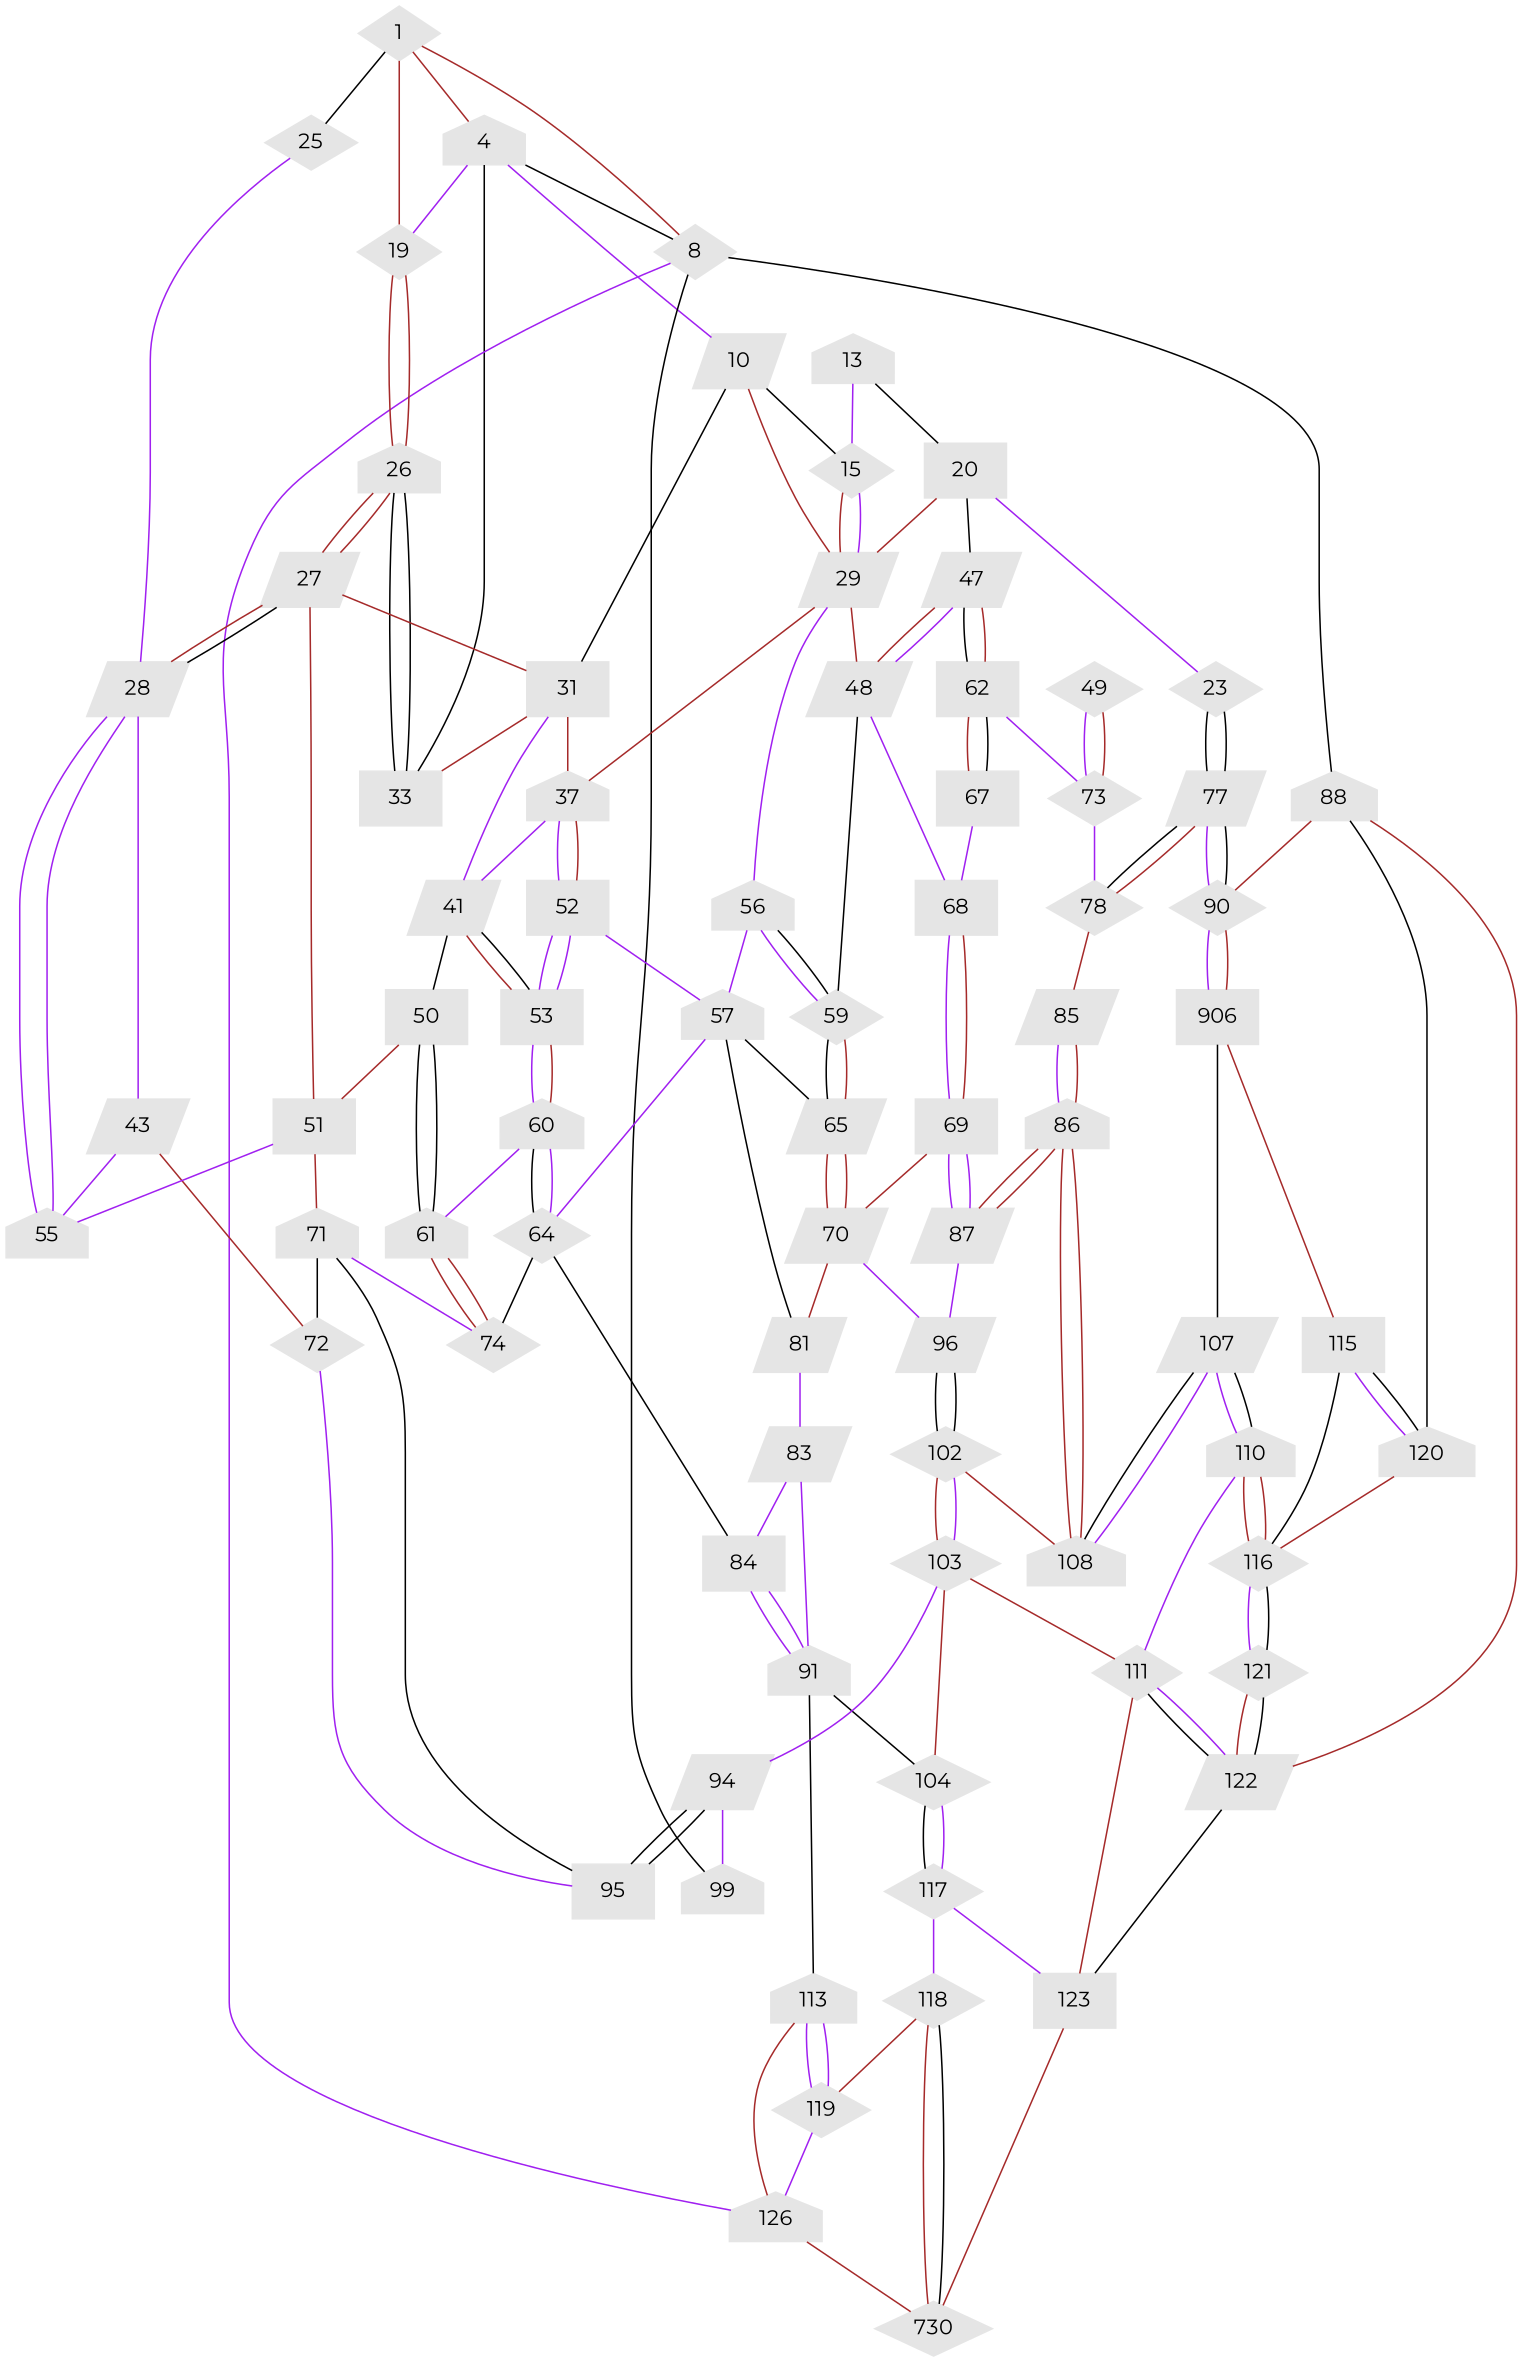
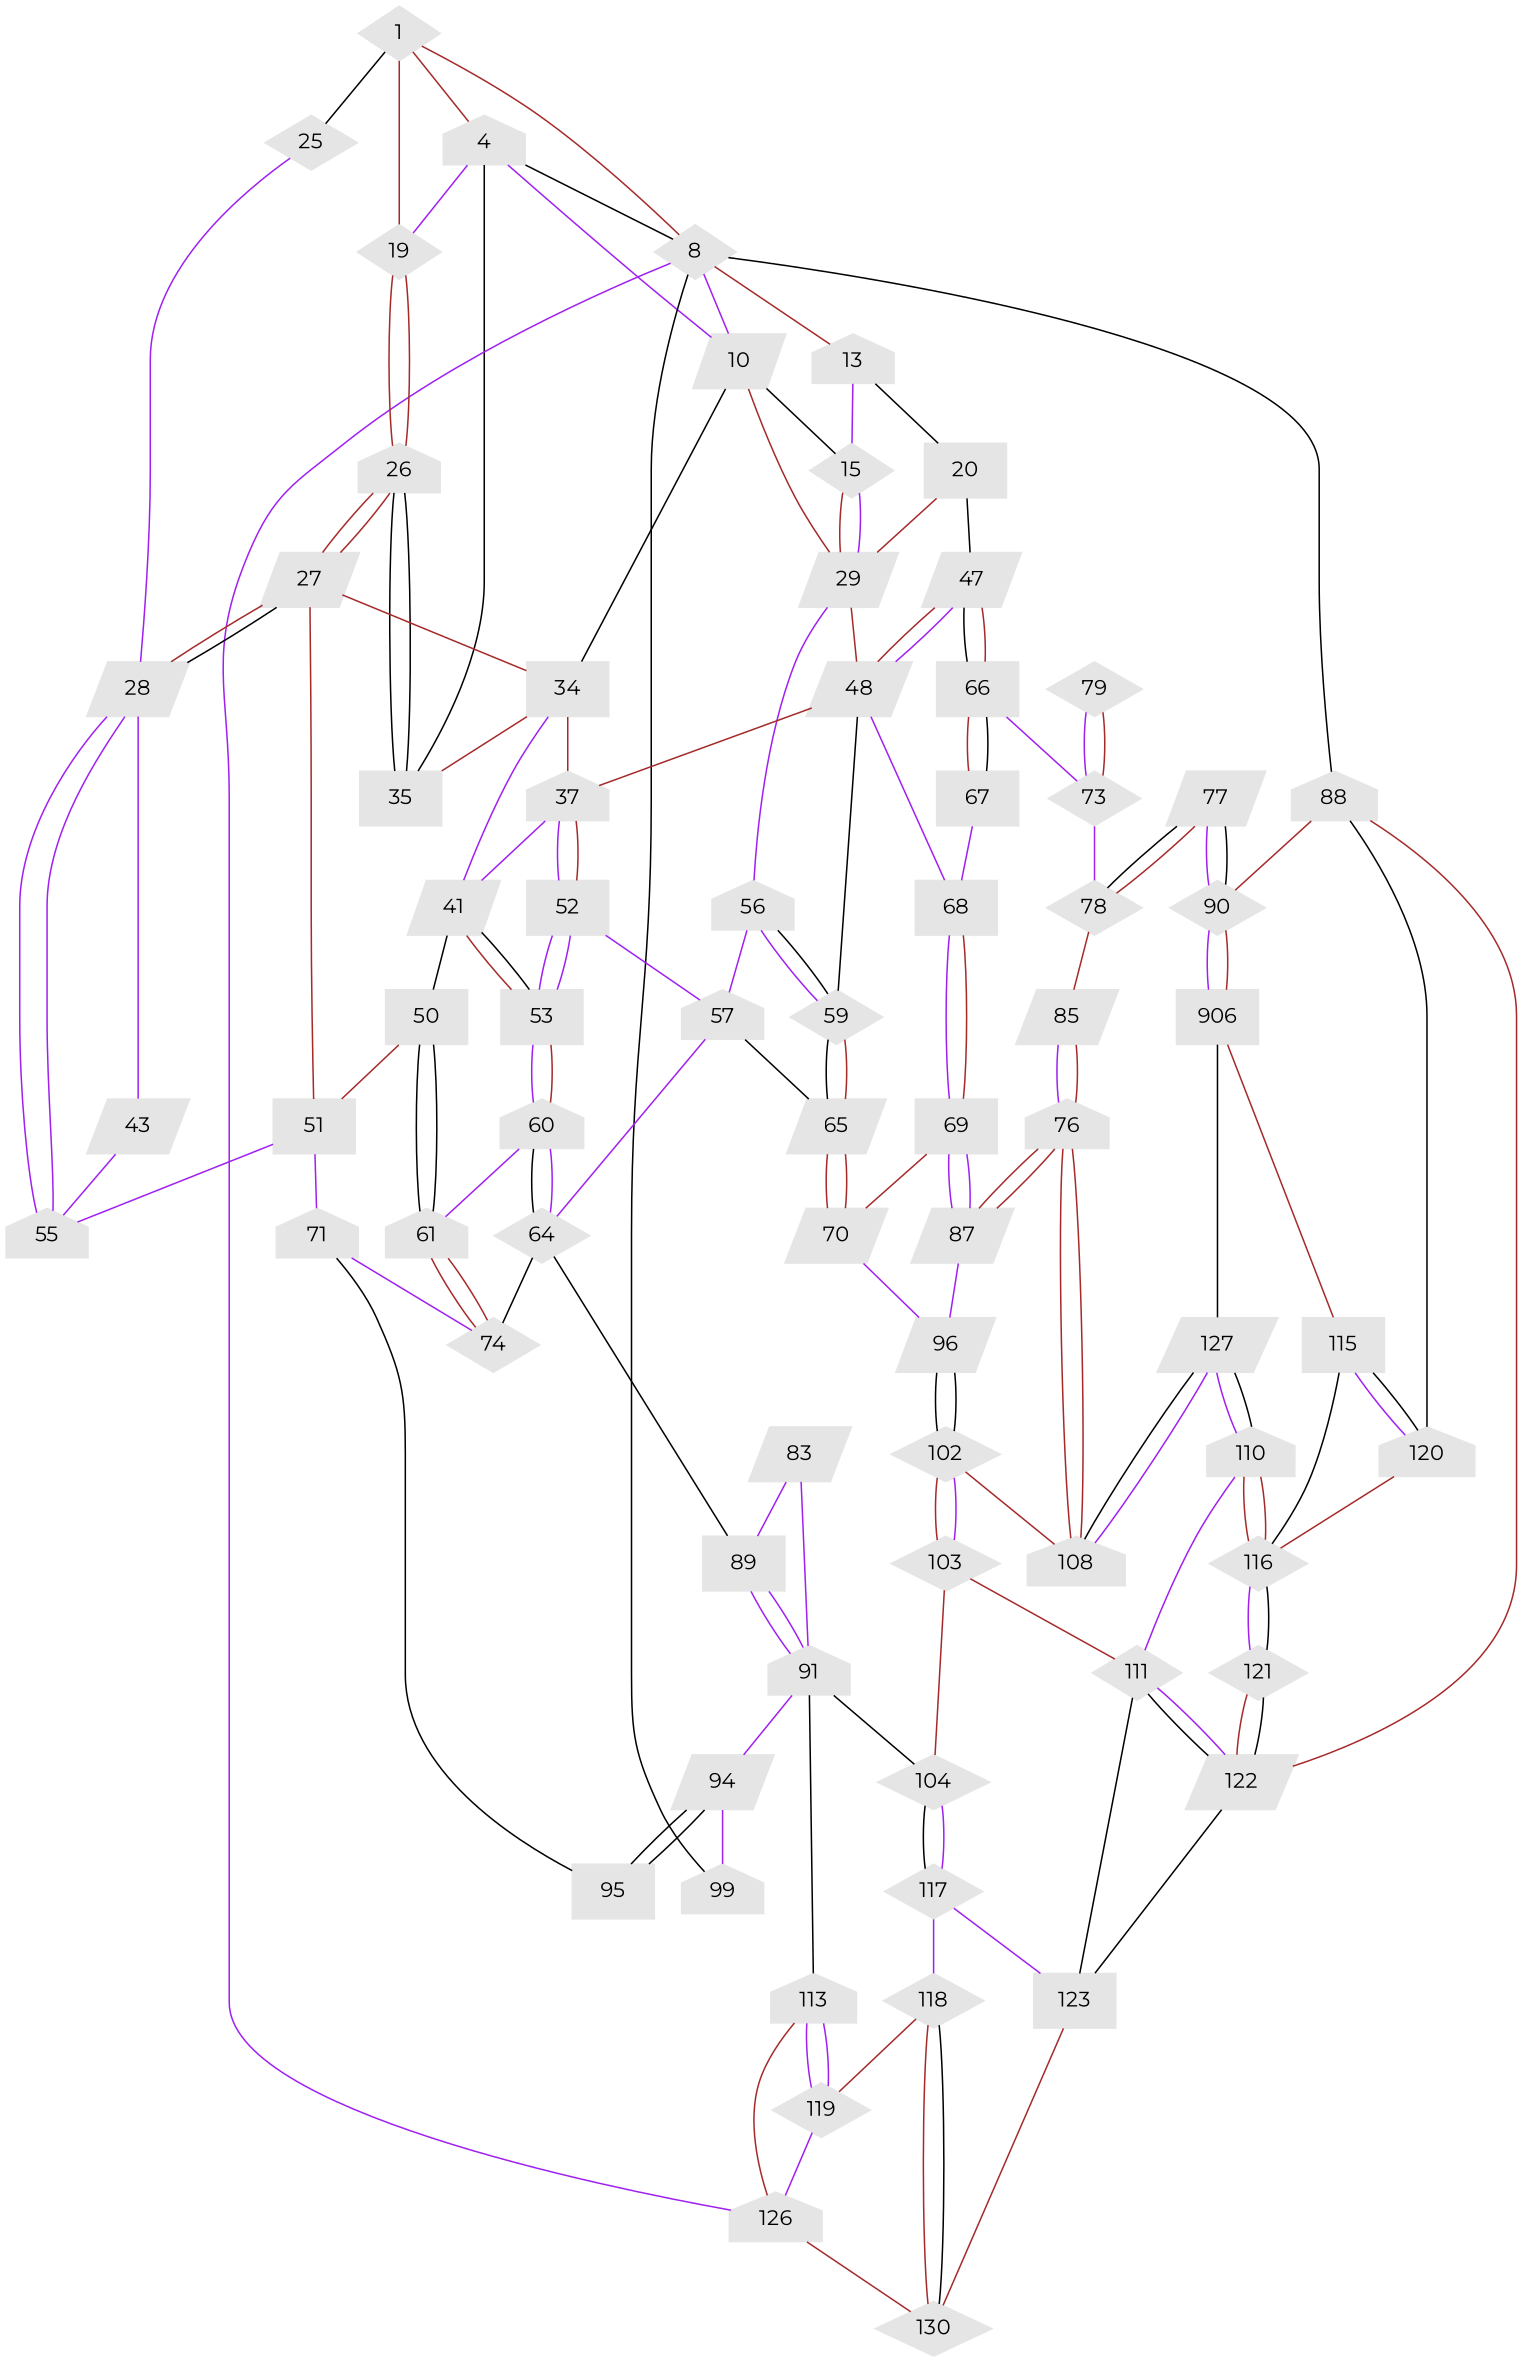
none -> (716, 304)
none -> (772, 305)
(568, 689) -> (568, 689)
(978, 689) -> (978, 689)
(1095, 689) -> (1095, 689)
(1216, 689) -> none
(702, 694) -> (705, 747)
(401, 798) -> (401, 798)
(1067, 1126) -> (1067, 1126)
(316, 1181) -> (316, 1181)
(317, 1345) -> none
(800, 1345) -> none
(1217, 1345) -> (1217, 1345)
(744, 1564) -> (744, 1564)
(872, 1692) -> (768, 1725)
(1106, 1836) -> (1106, 1836)
(934, 2329) -> (934, 2329)
